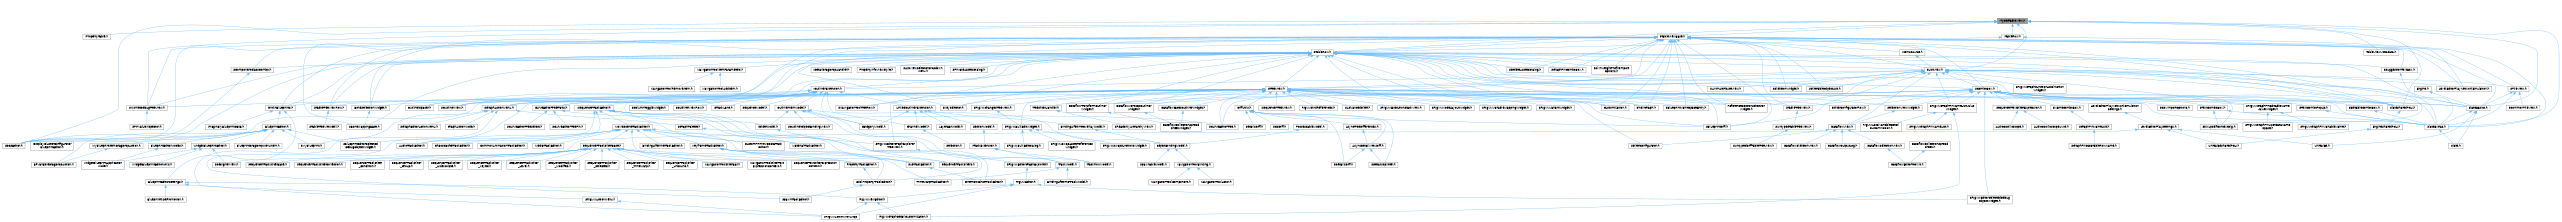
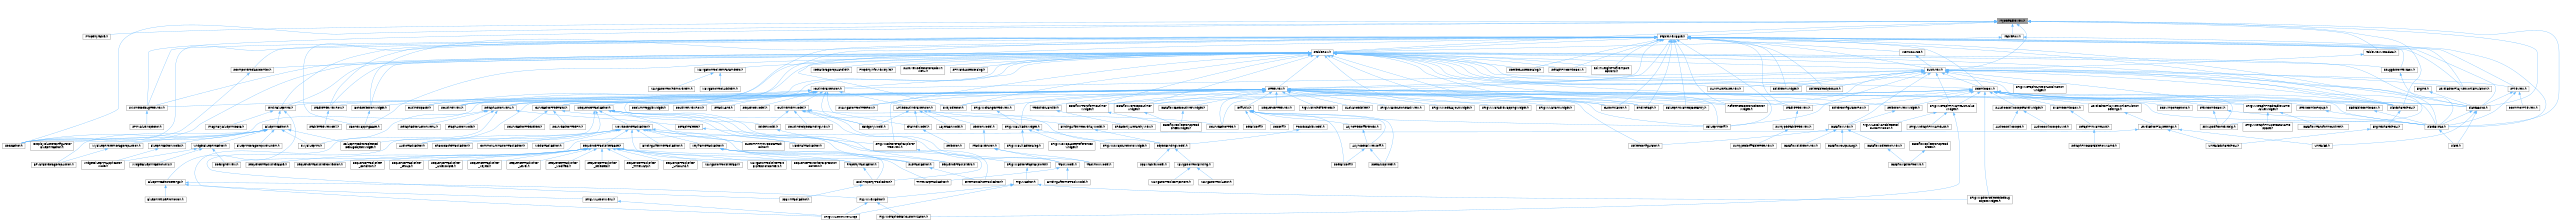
none -> (2122, 65)
(2019, 108) -> (2019, 108)
(2323, 127) -> (2323, 127)
